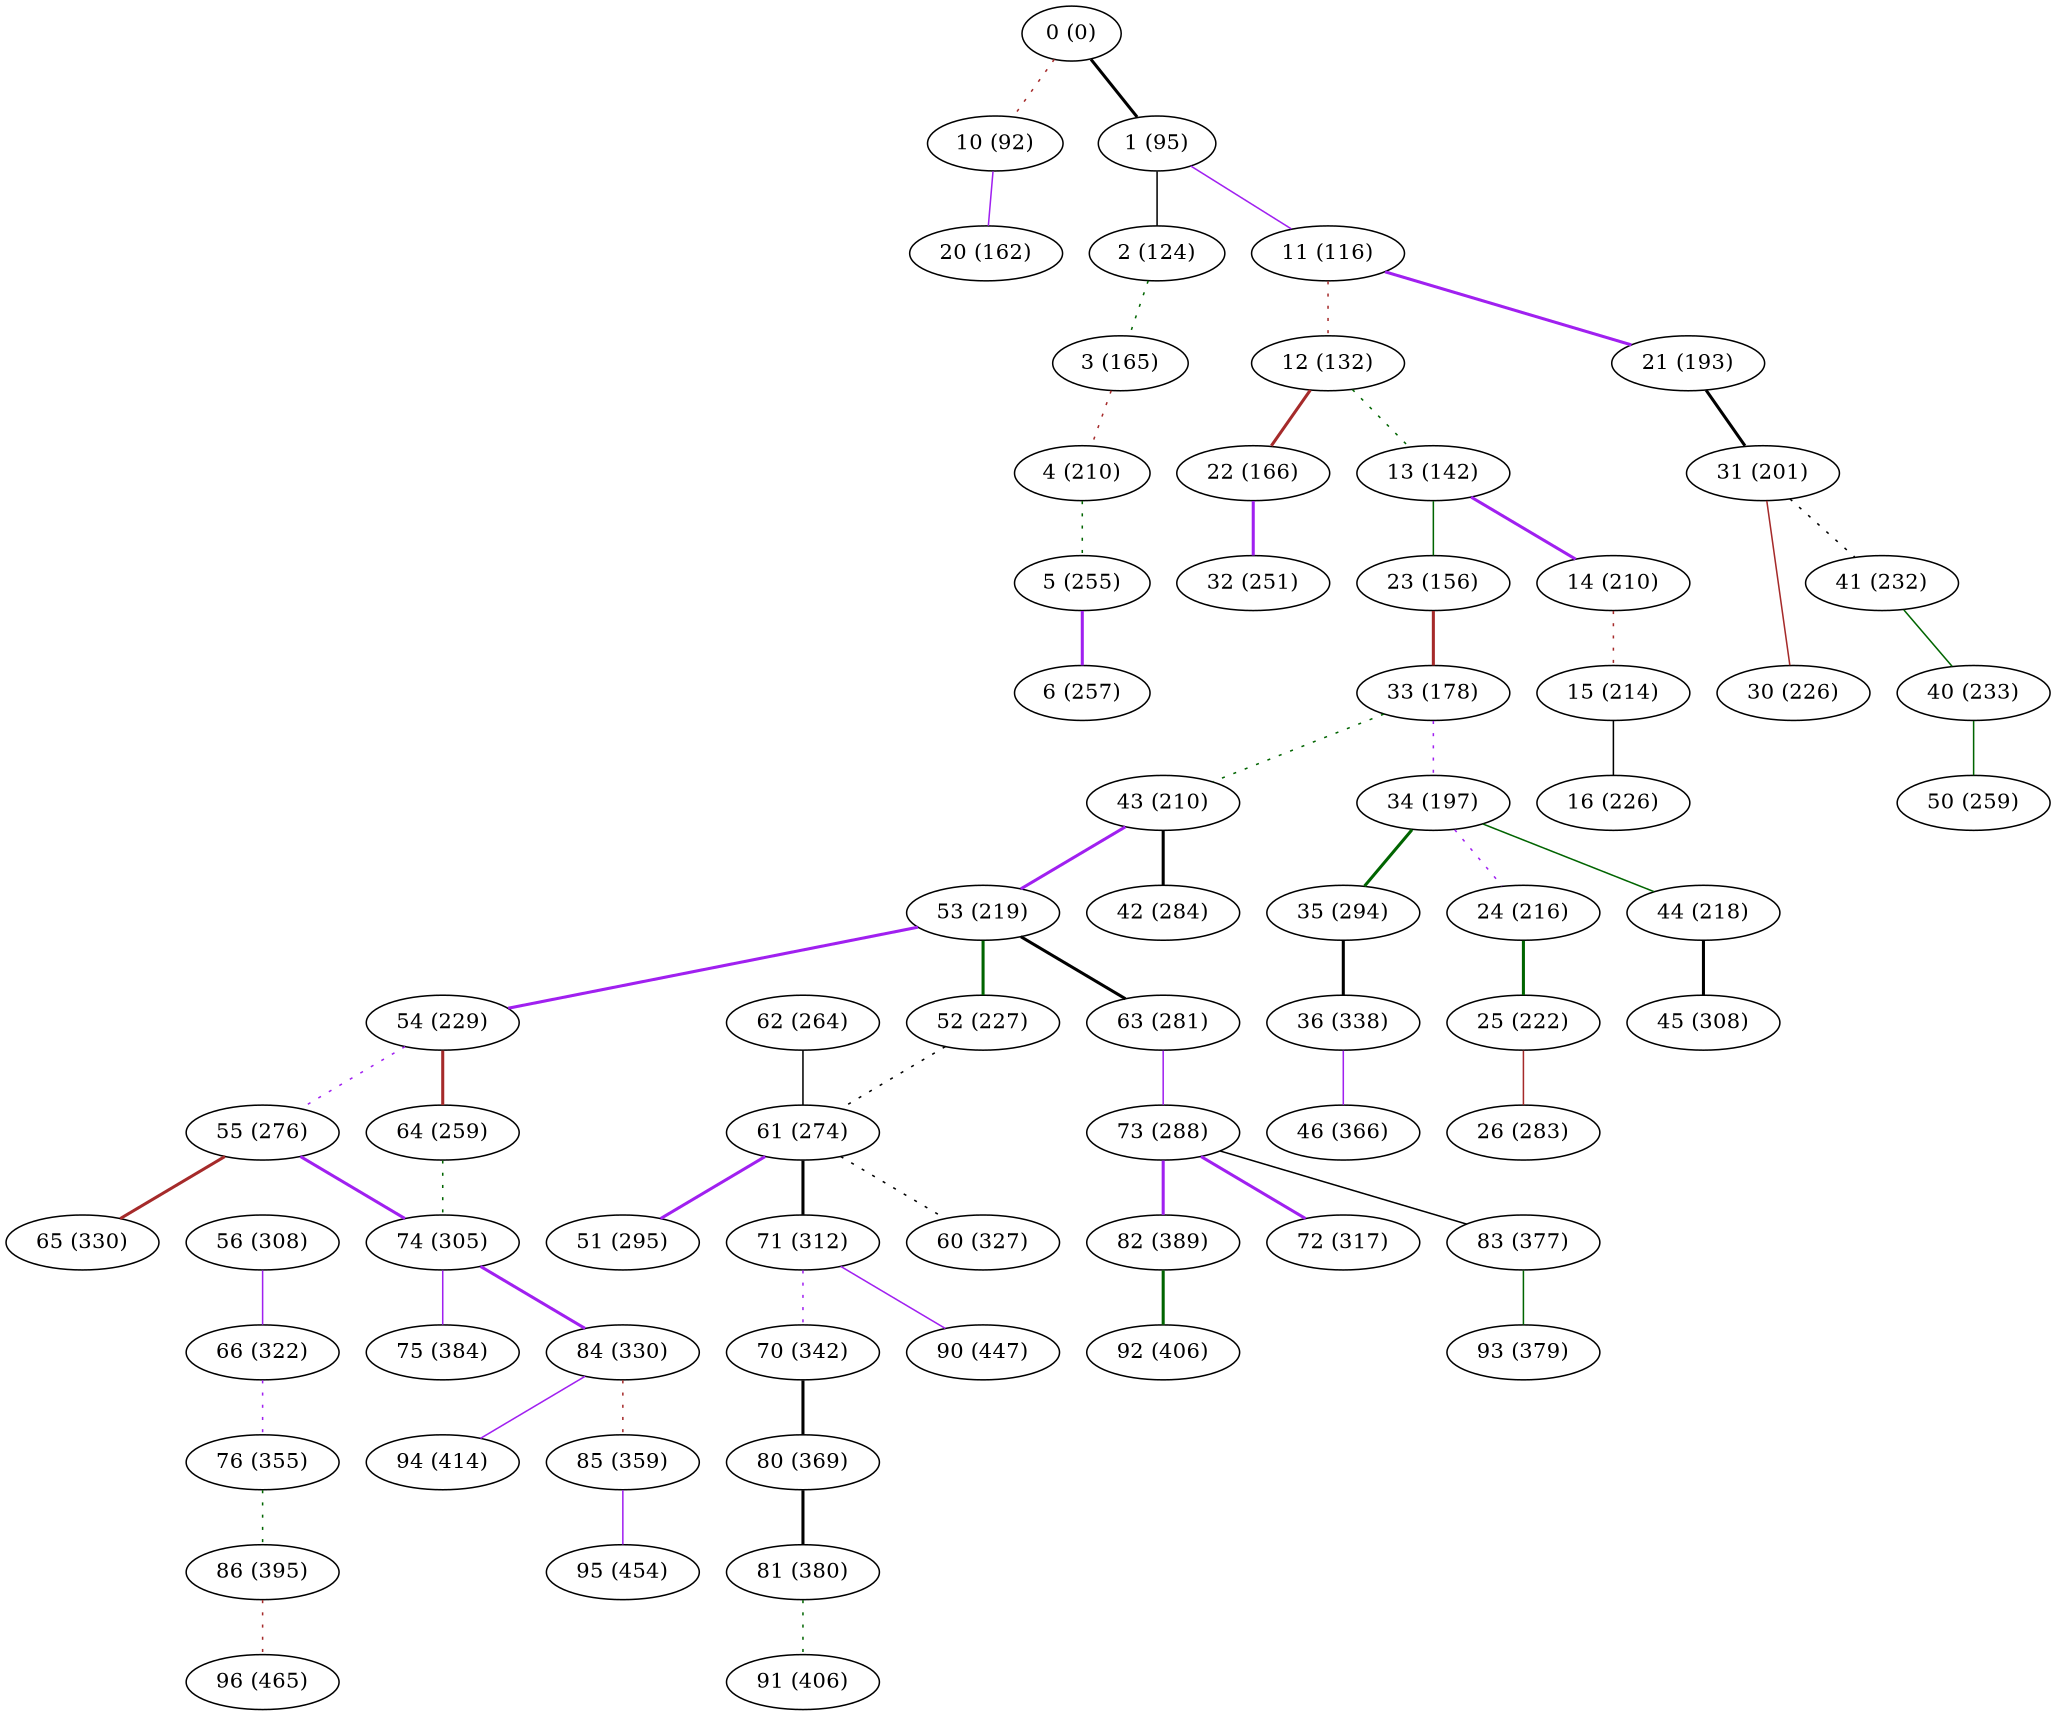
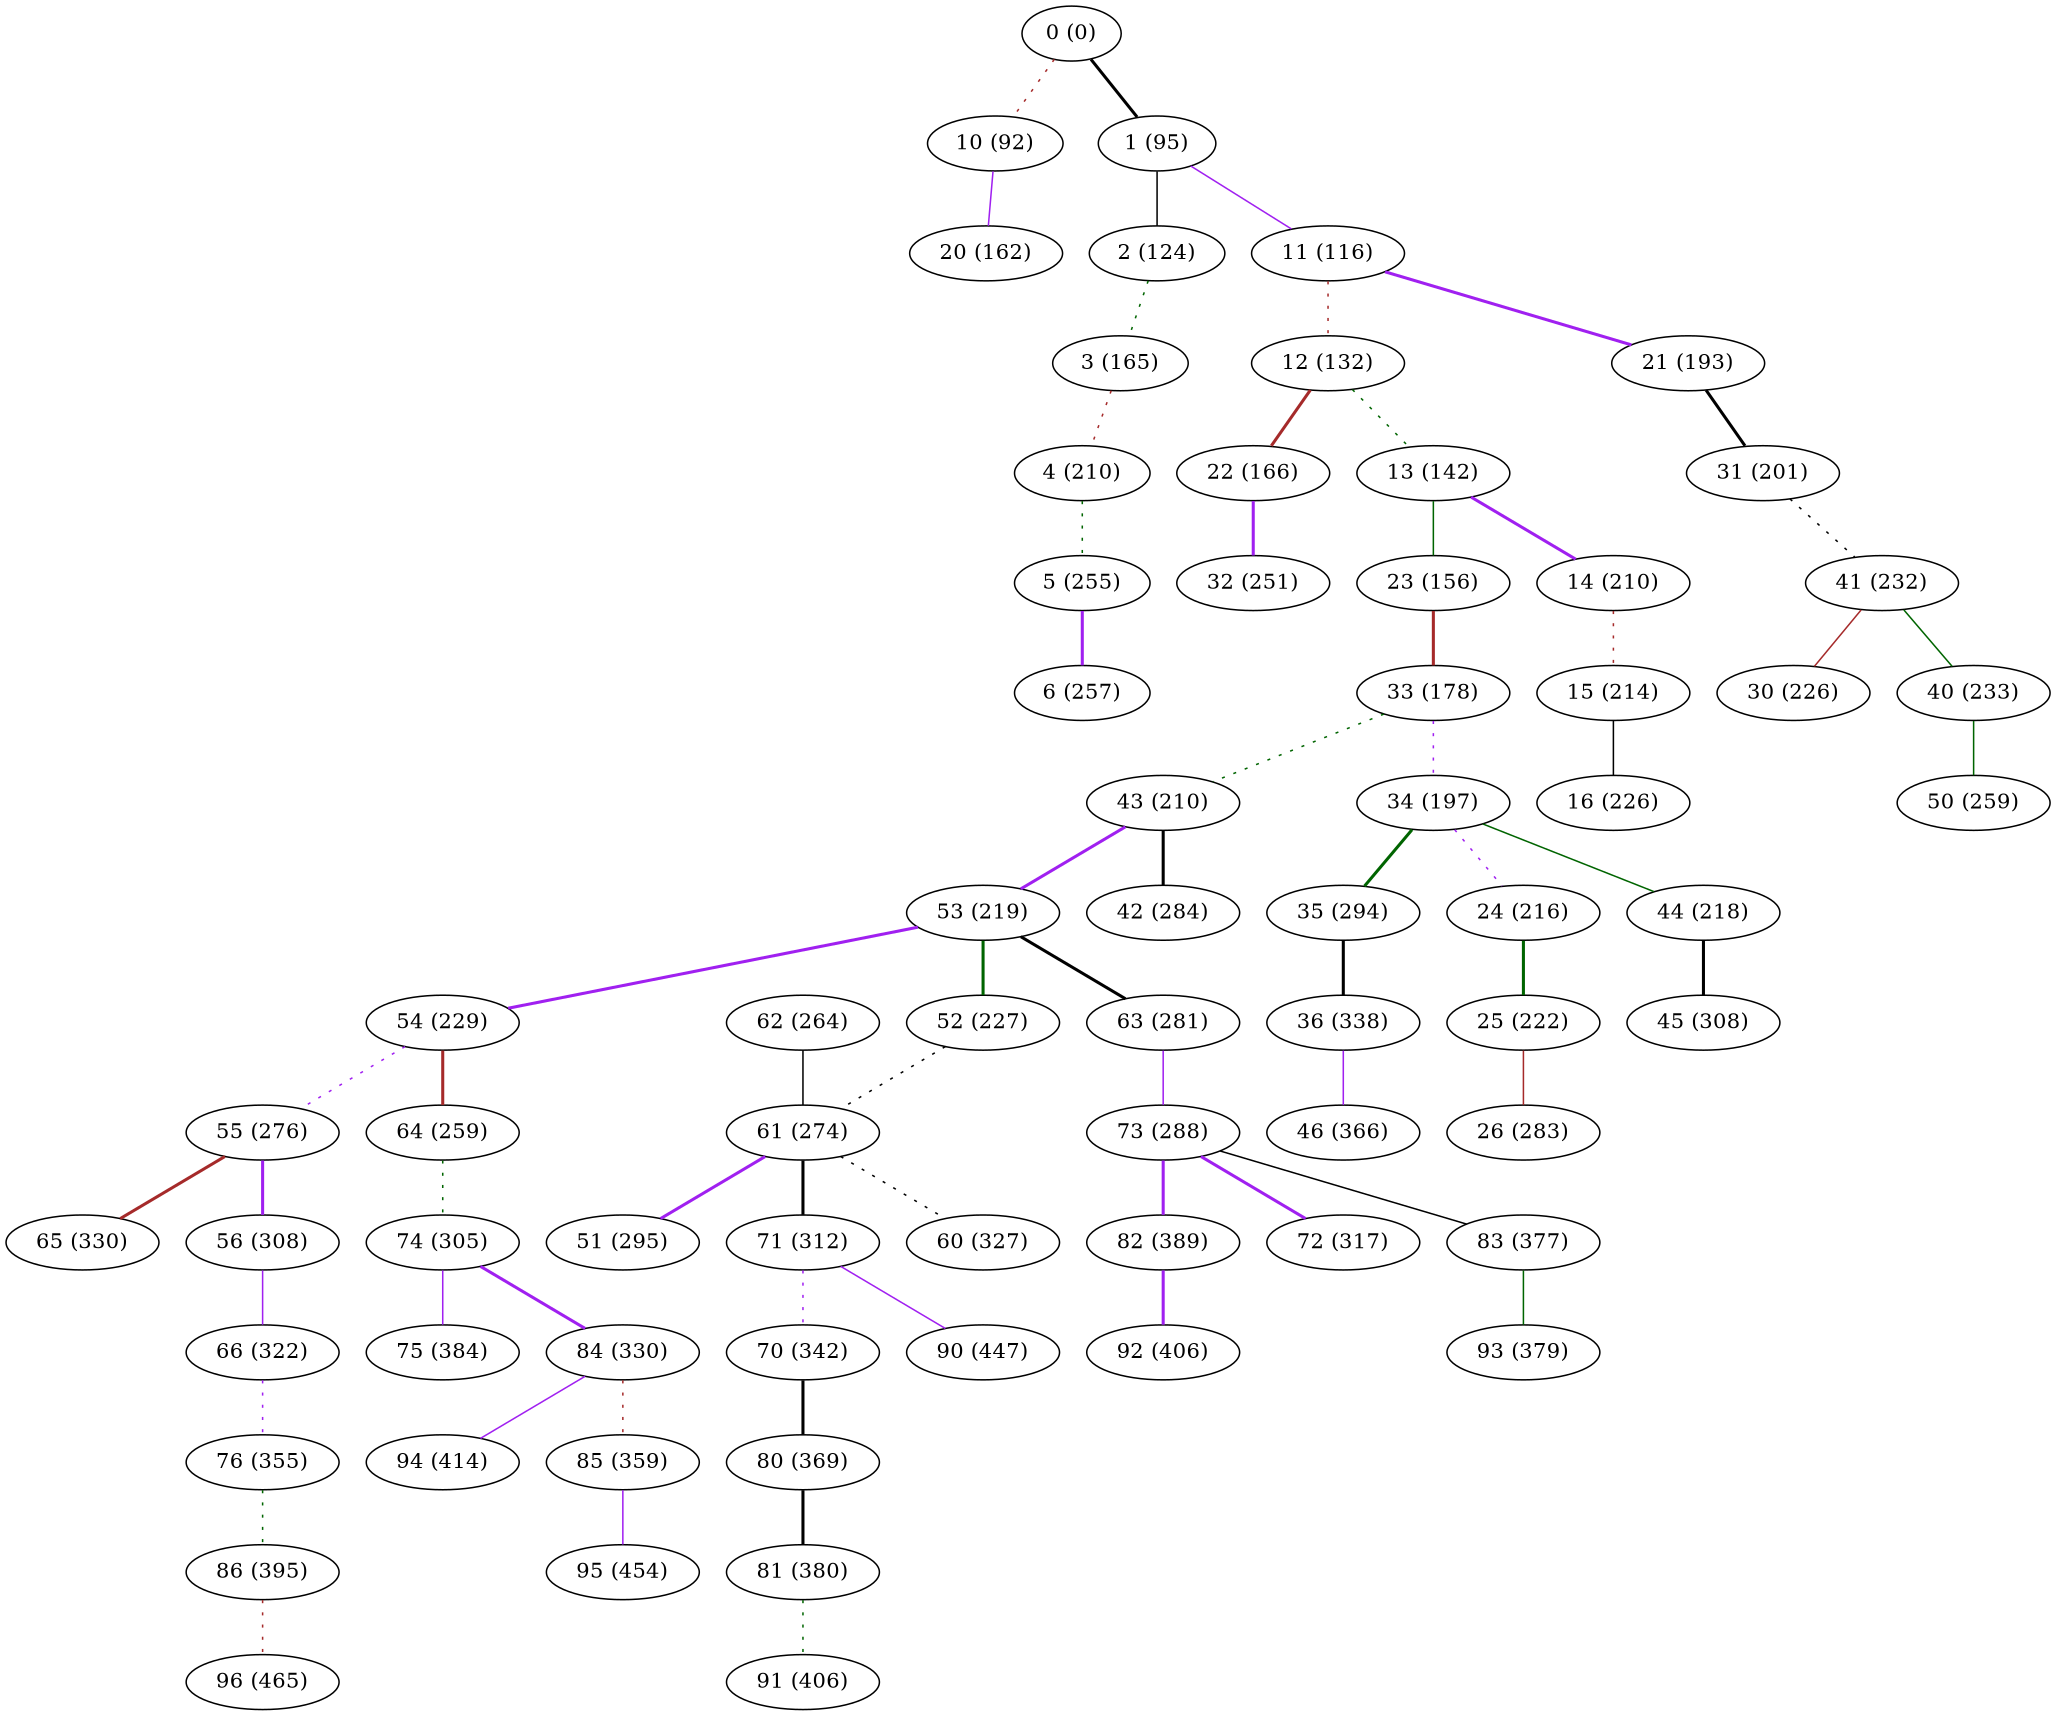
(1778, 583) -> (1838, 638)
(353, 1188) -> (263, 1188)
(1163, 1298) -> (1163, 1298)
